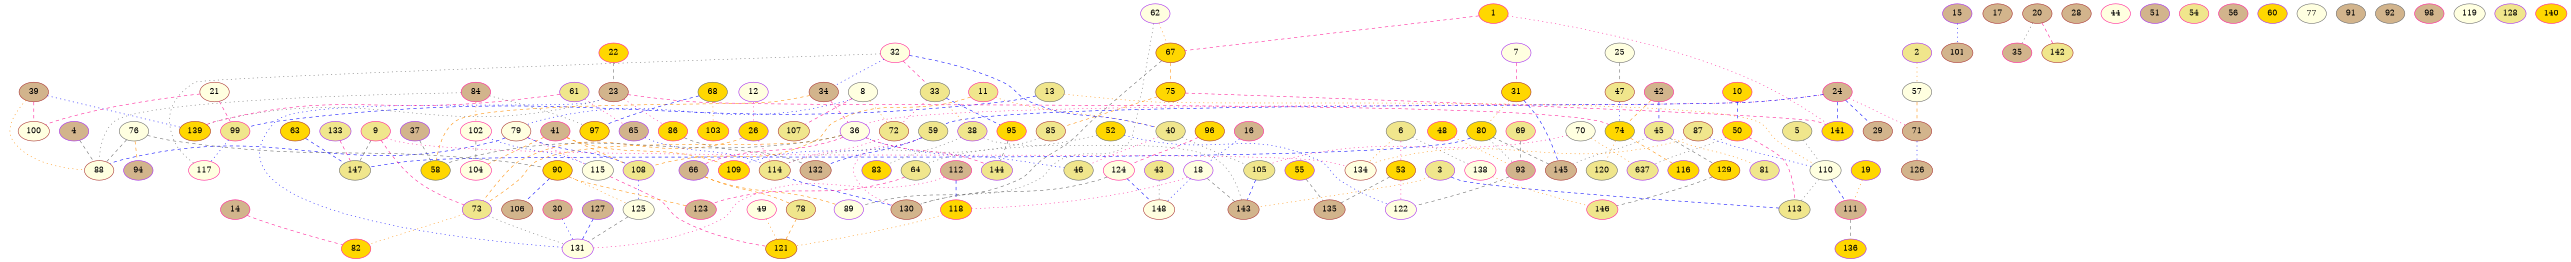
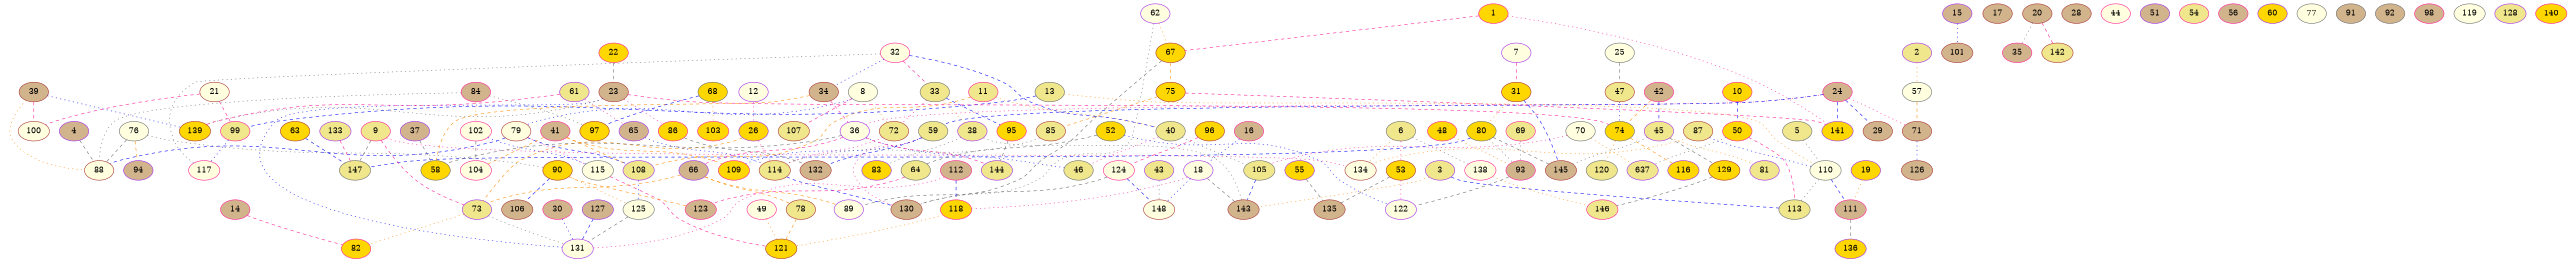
(656, 145) -> (584, 187)
(1012, 148) -> (1012, 148)
(266, 151) -> (266, 151)
(1521, 154) -> (1521, 154)
